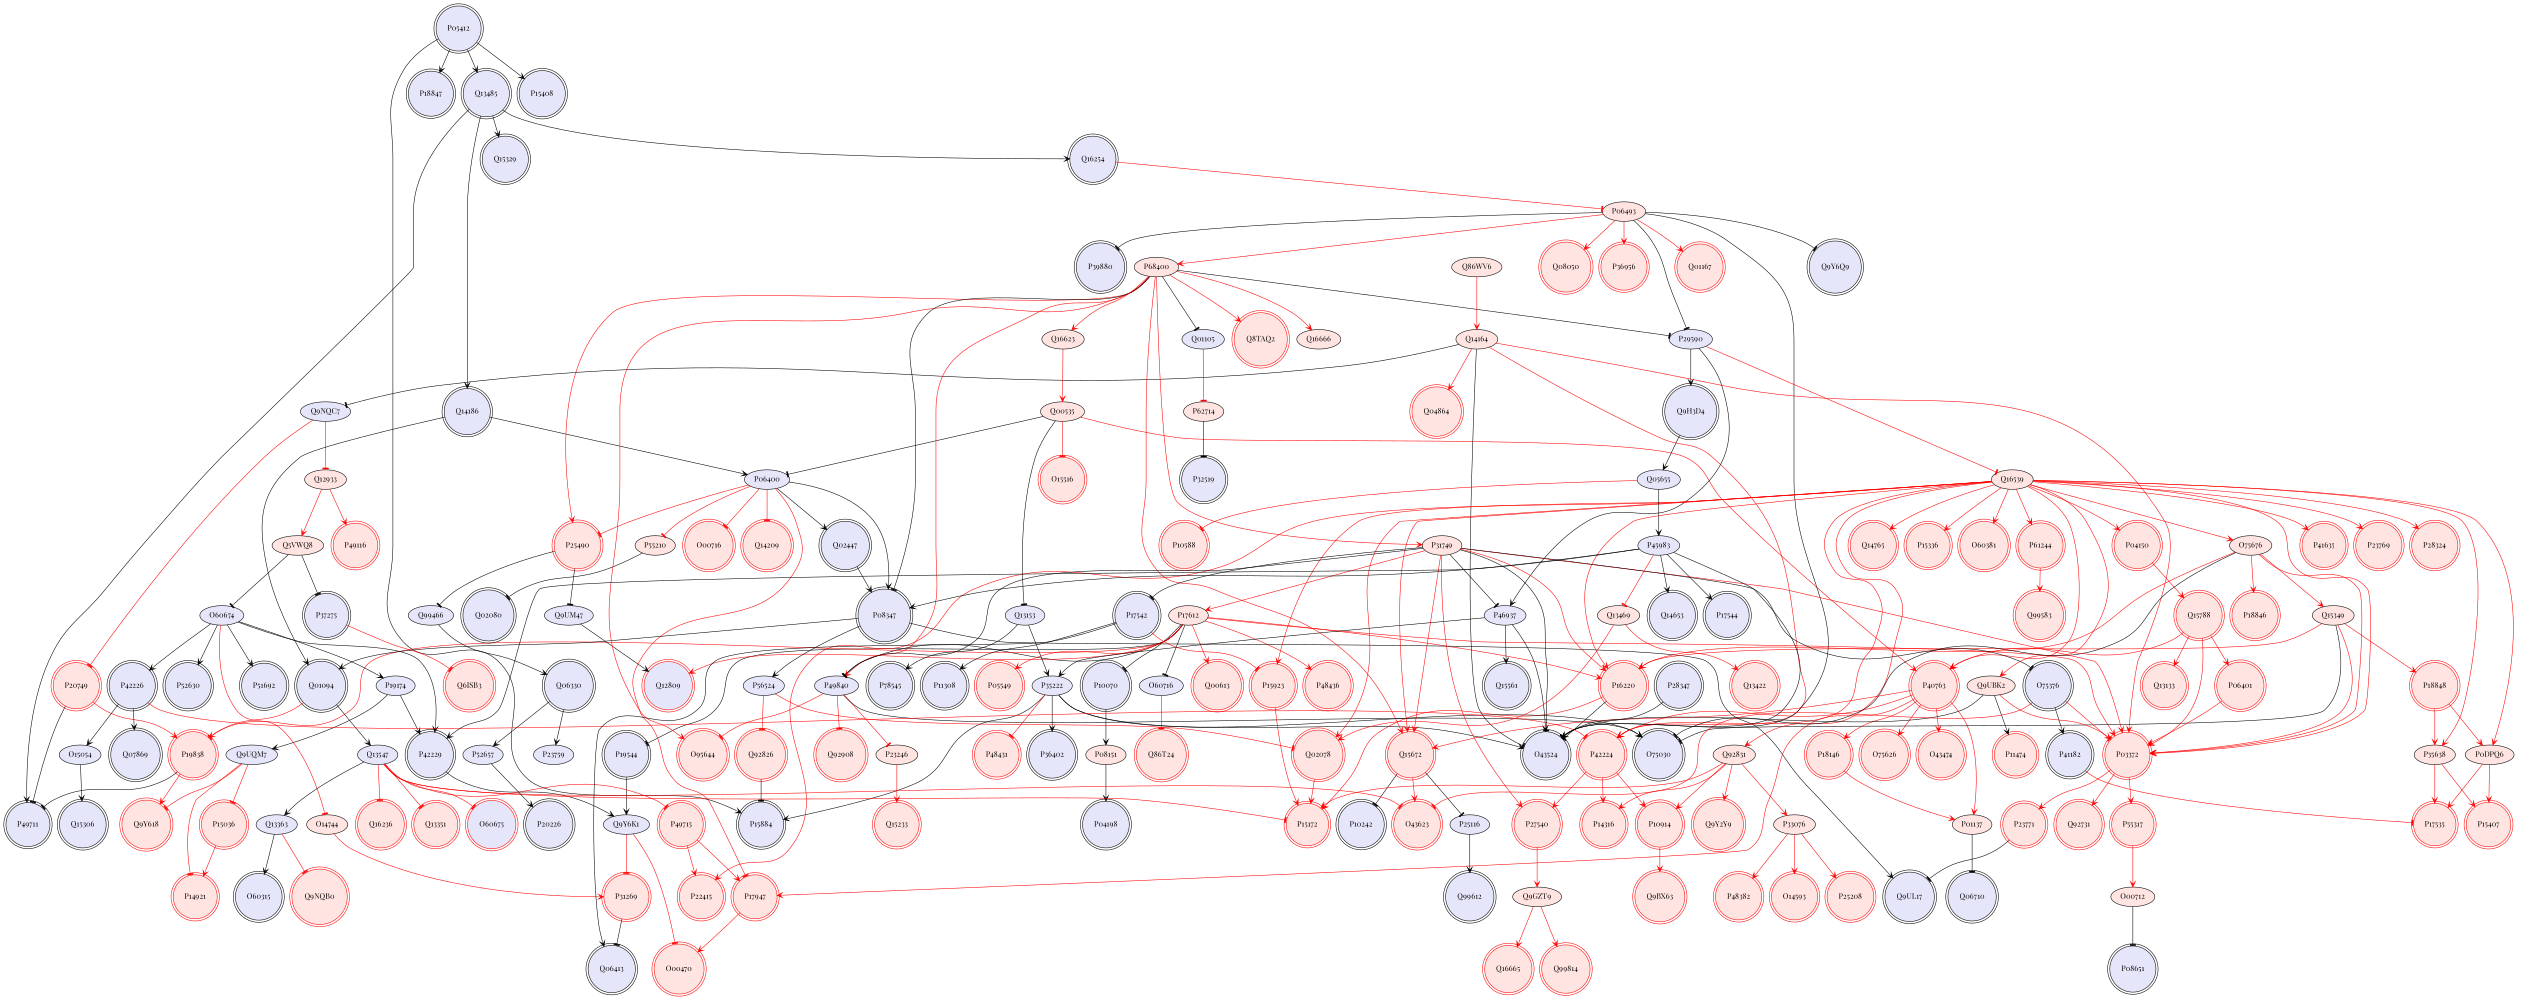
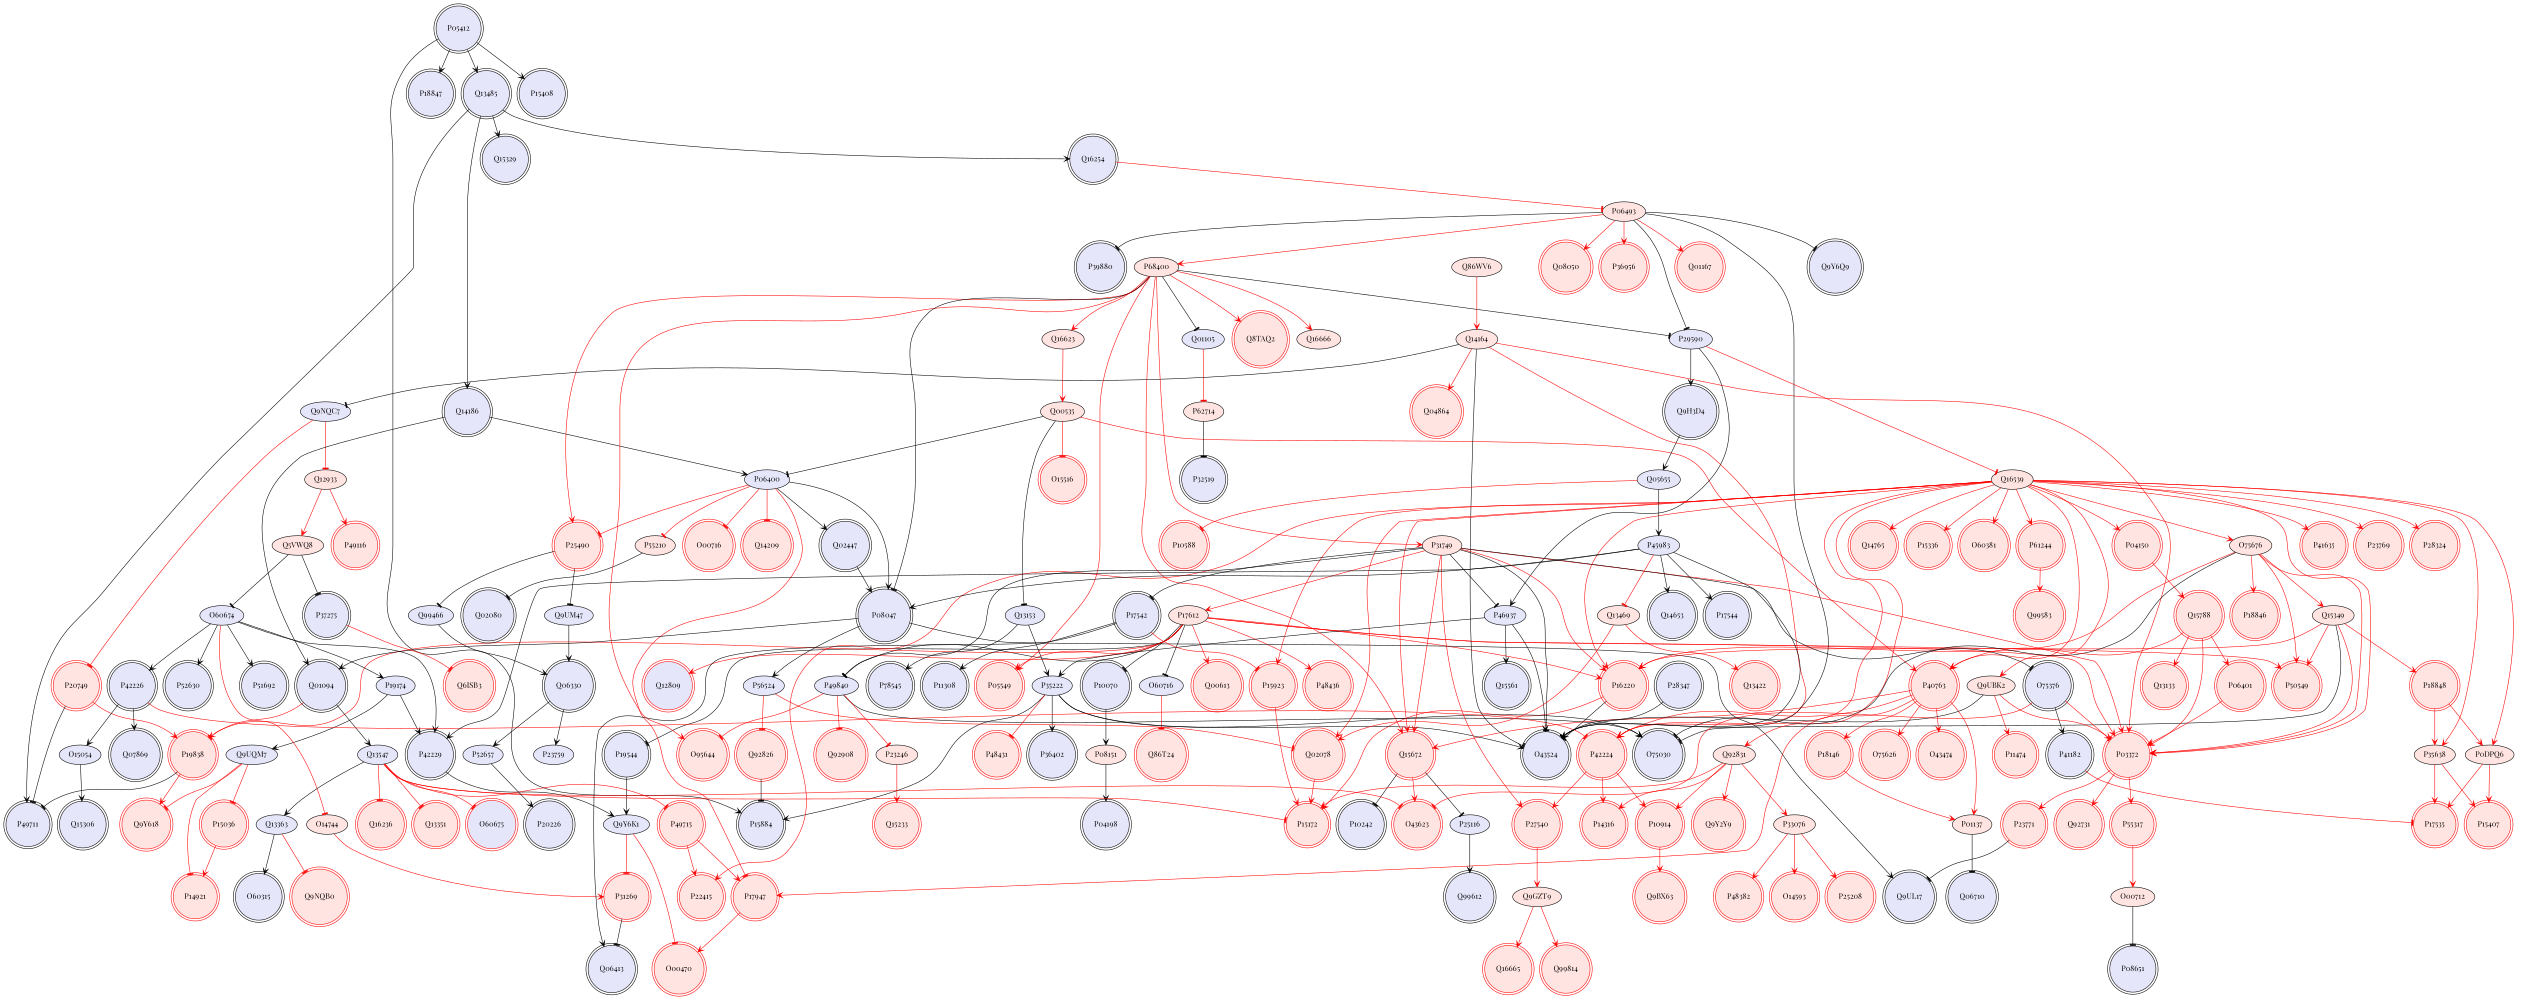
(936, 430) -> (1100, 481)
(884, 615) -> (884, 615)
(617, 650) -> (569, 639)
none -> (2297, 686)
(2000, 711) -> (2000, 711)
